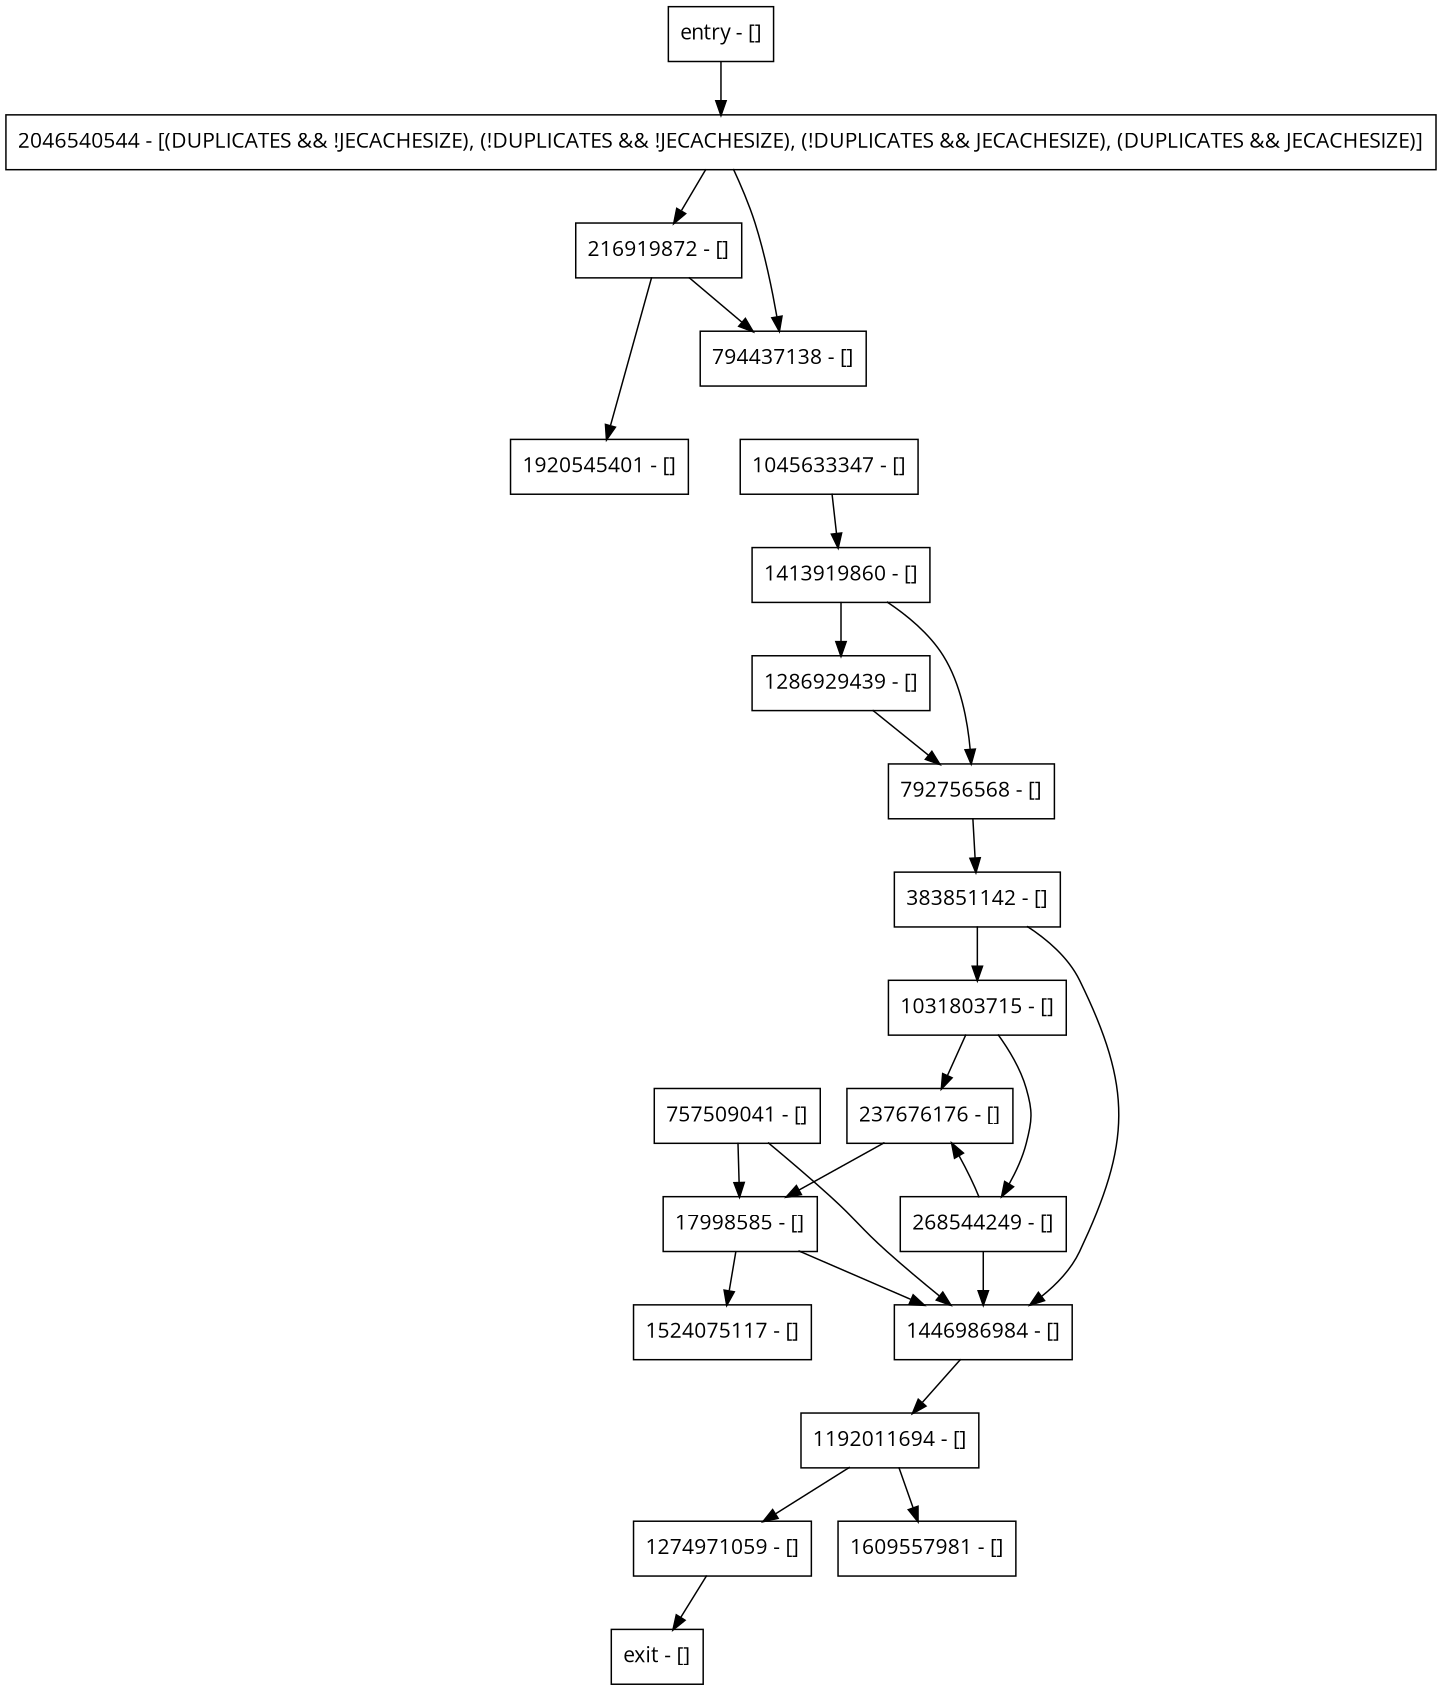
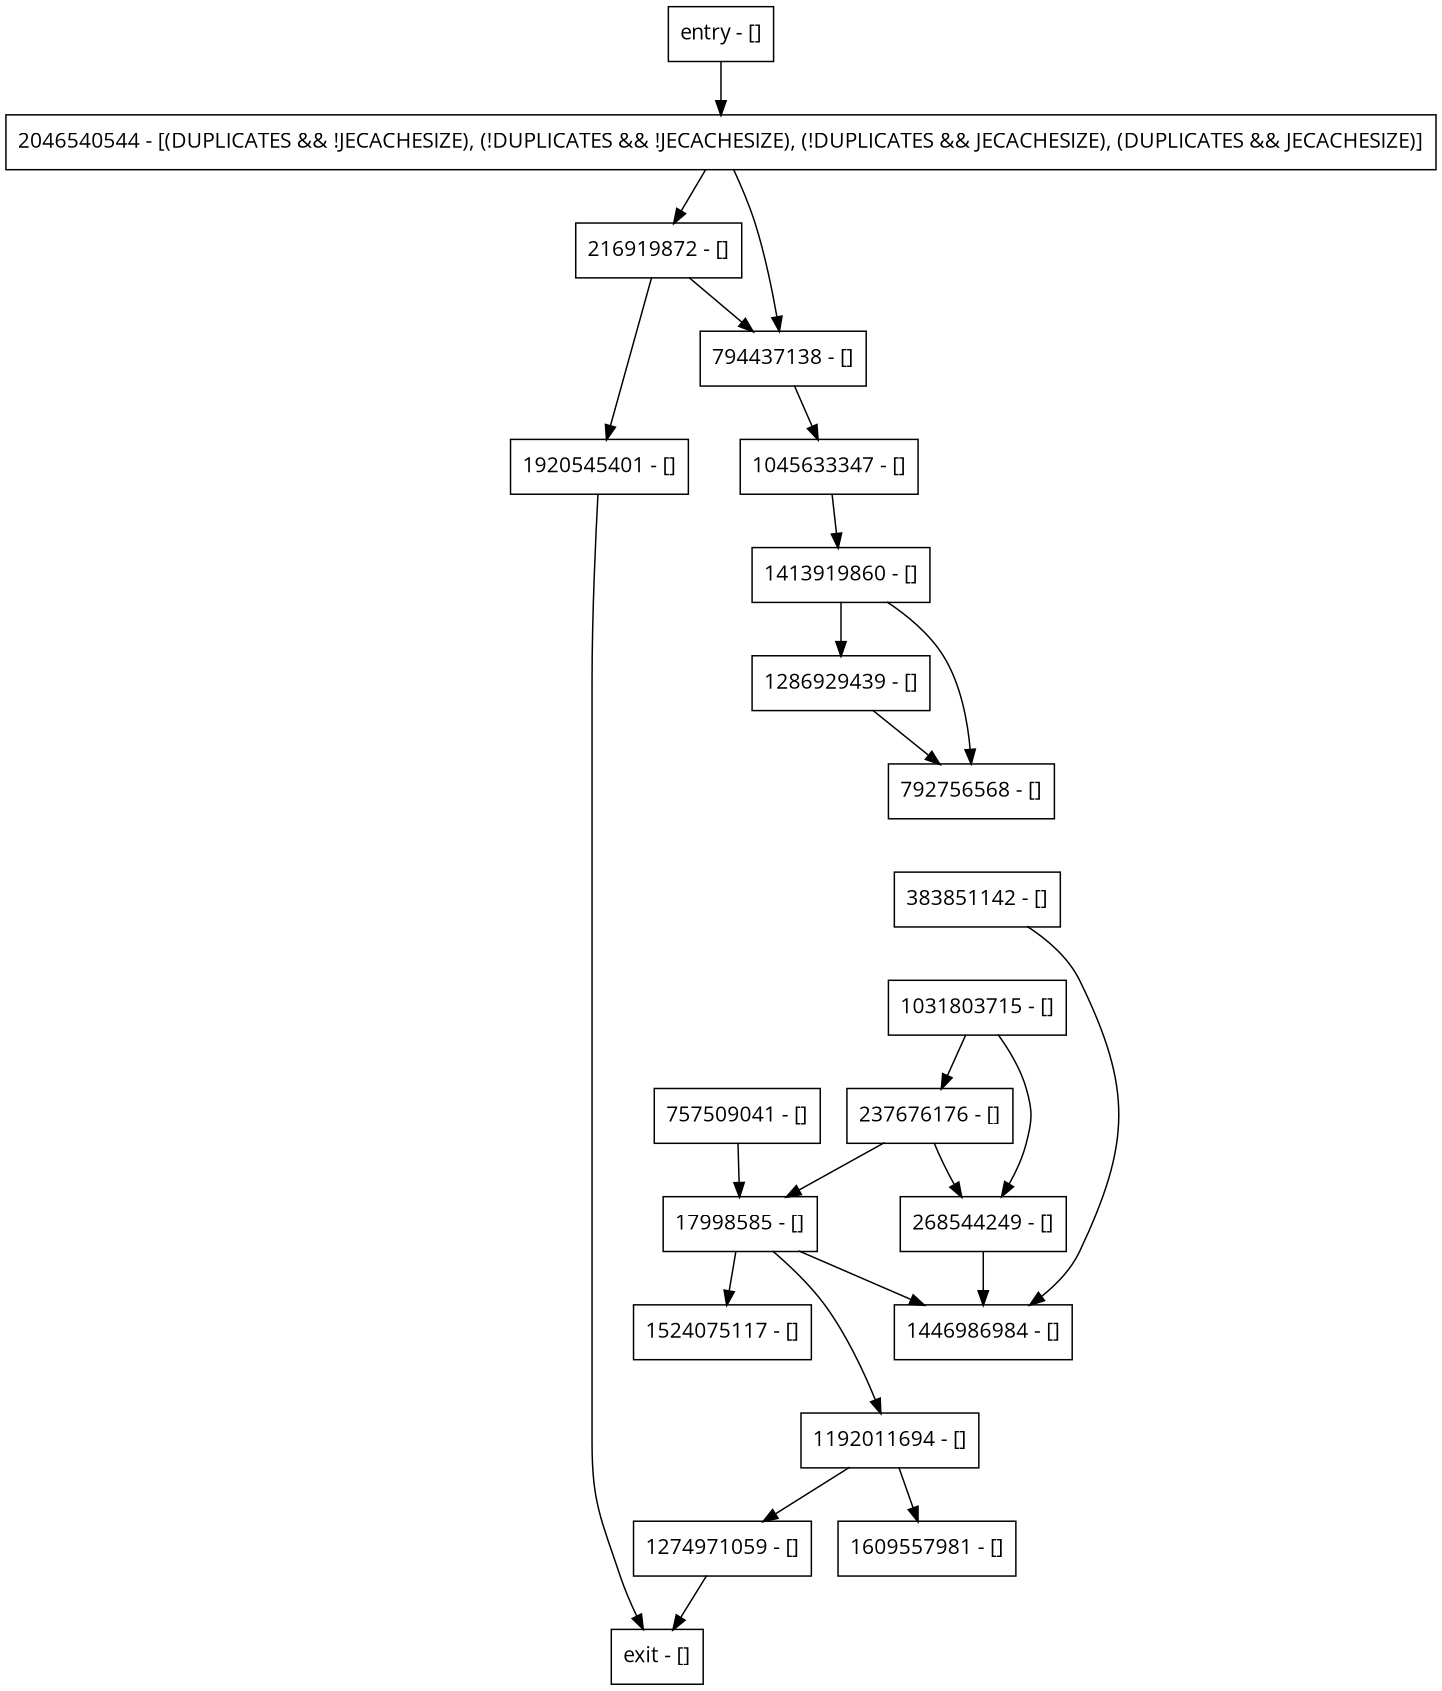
none -> (803, 406)
(974, 838) -> none
(977, 946) -> none
none -> (592, 1059)
(970, 1176) -> (944, 1164)
(854, 1219) -> none
(942, 1381) -> (834, 1318)
